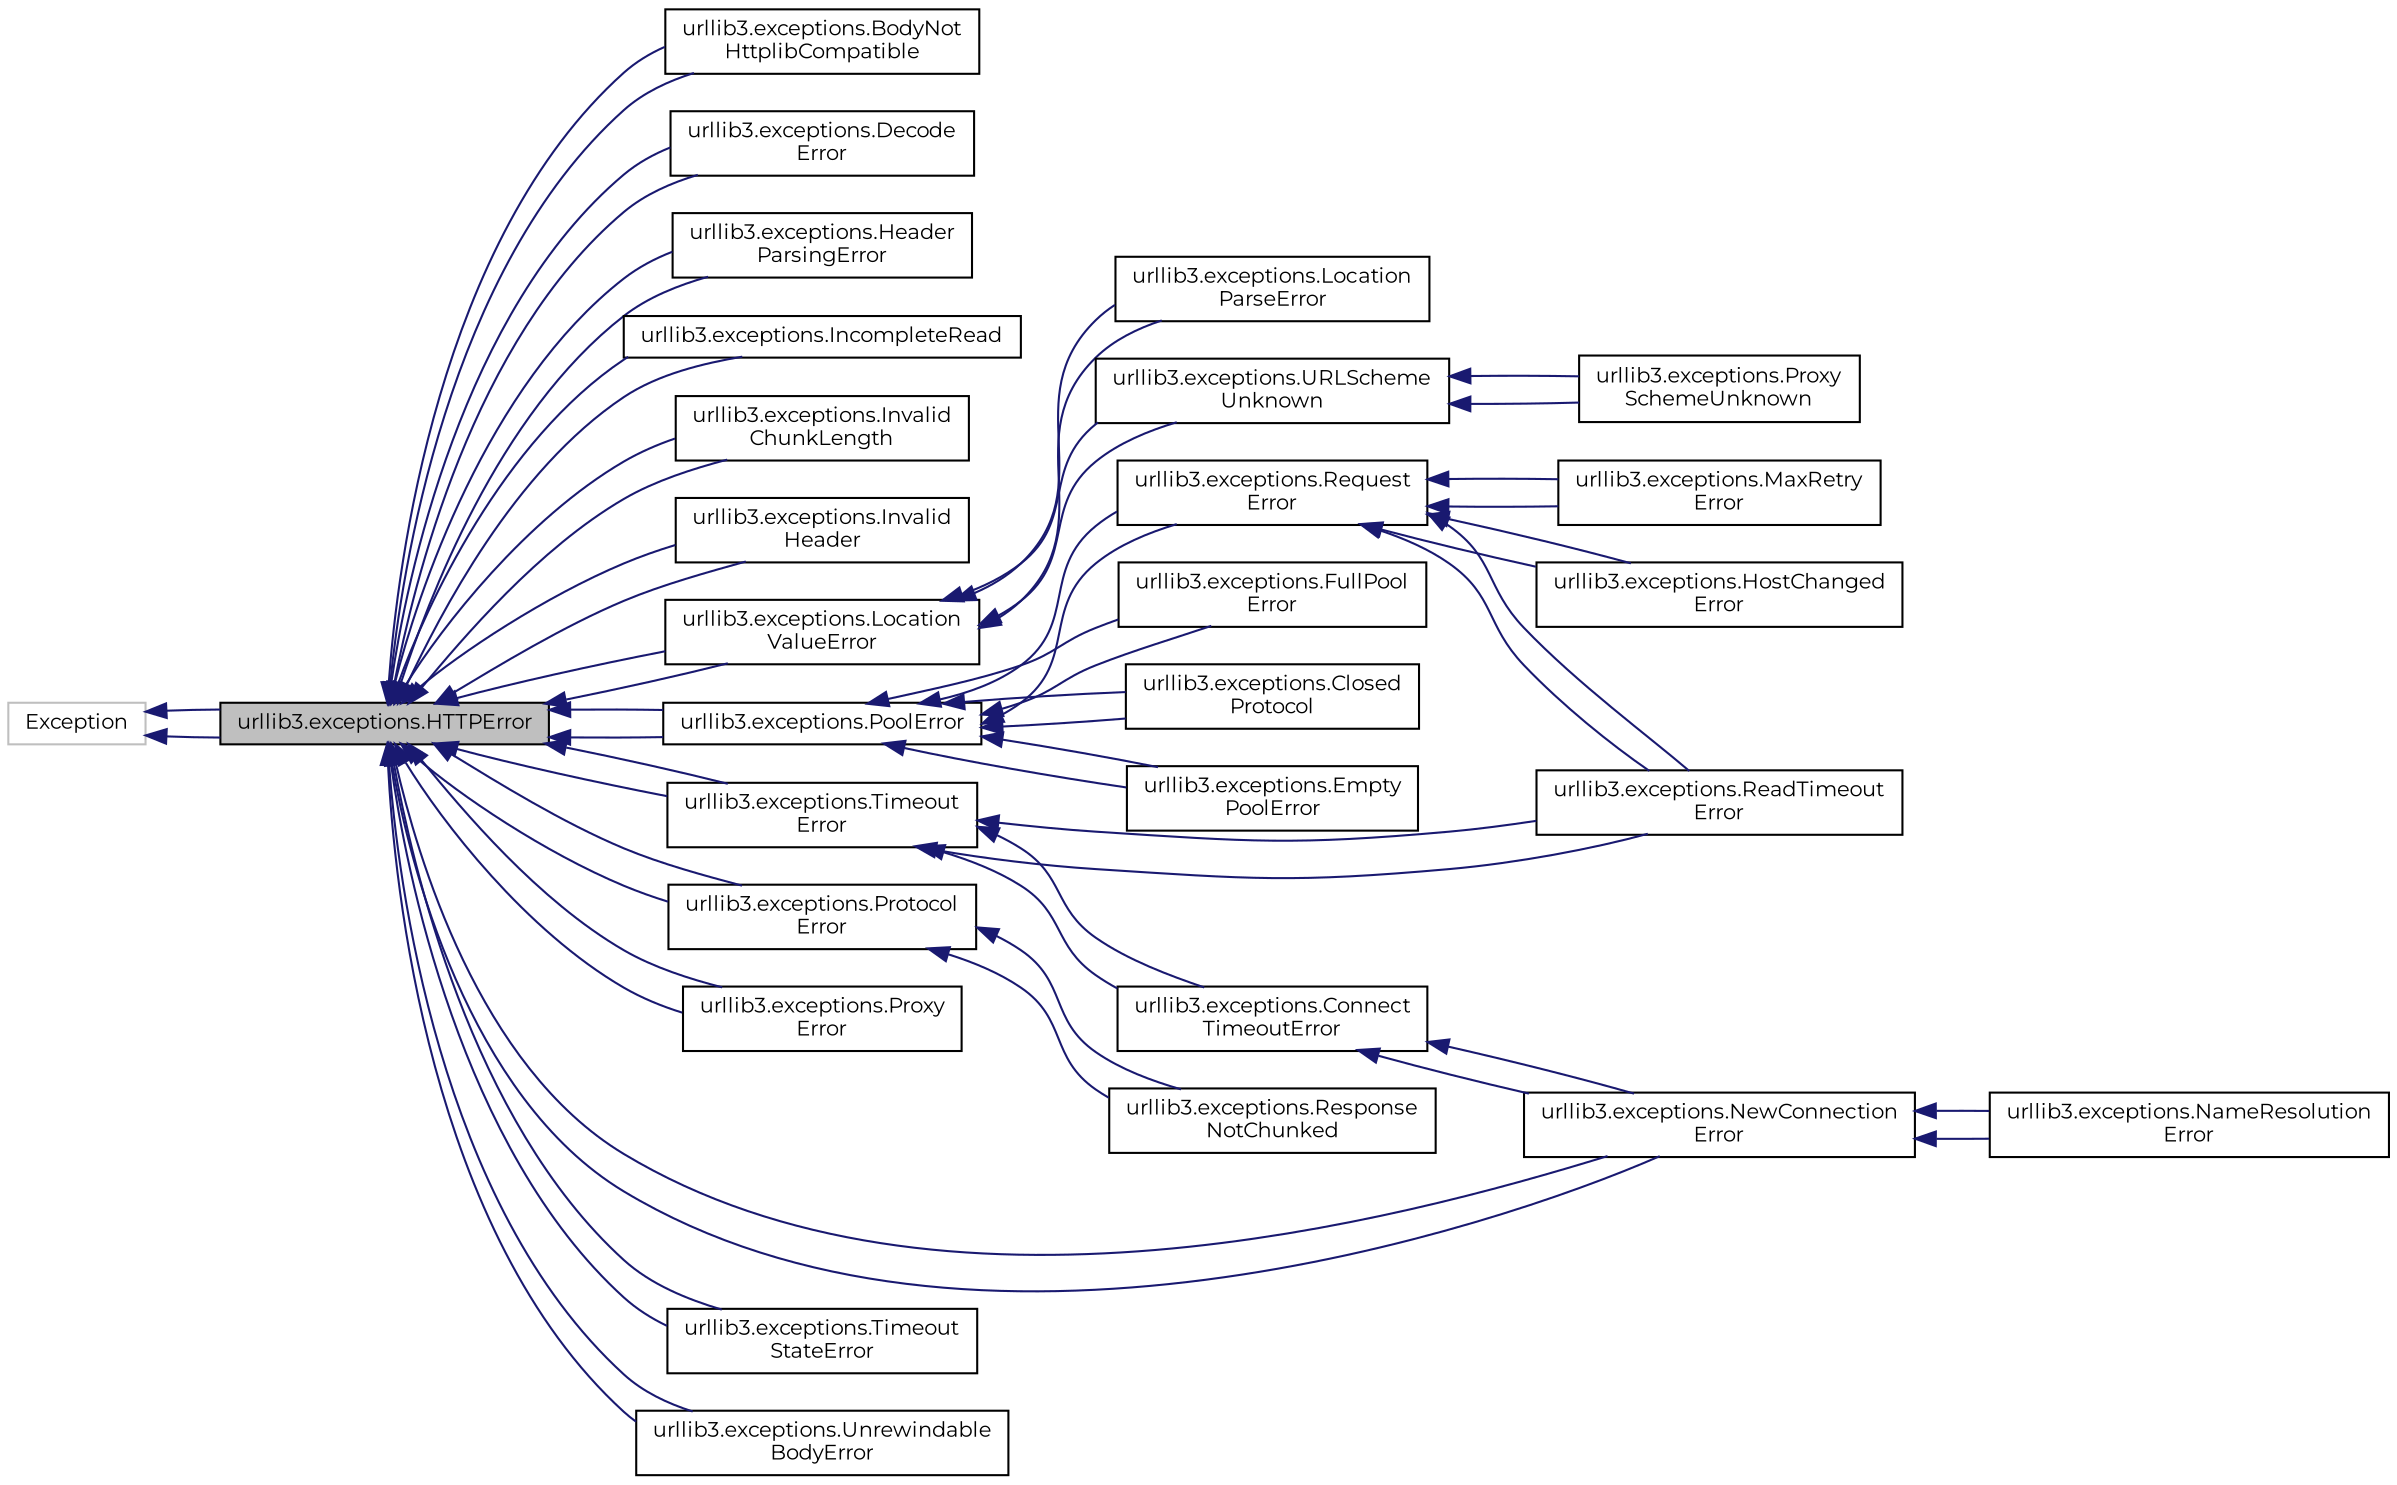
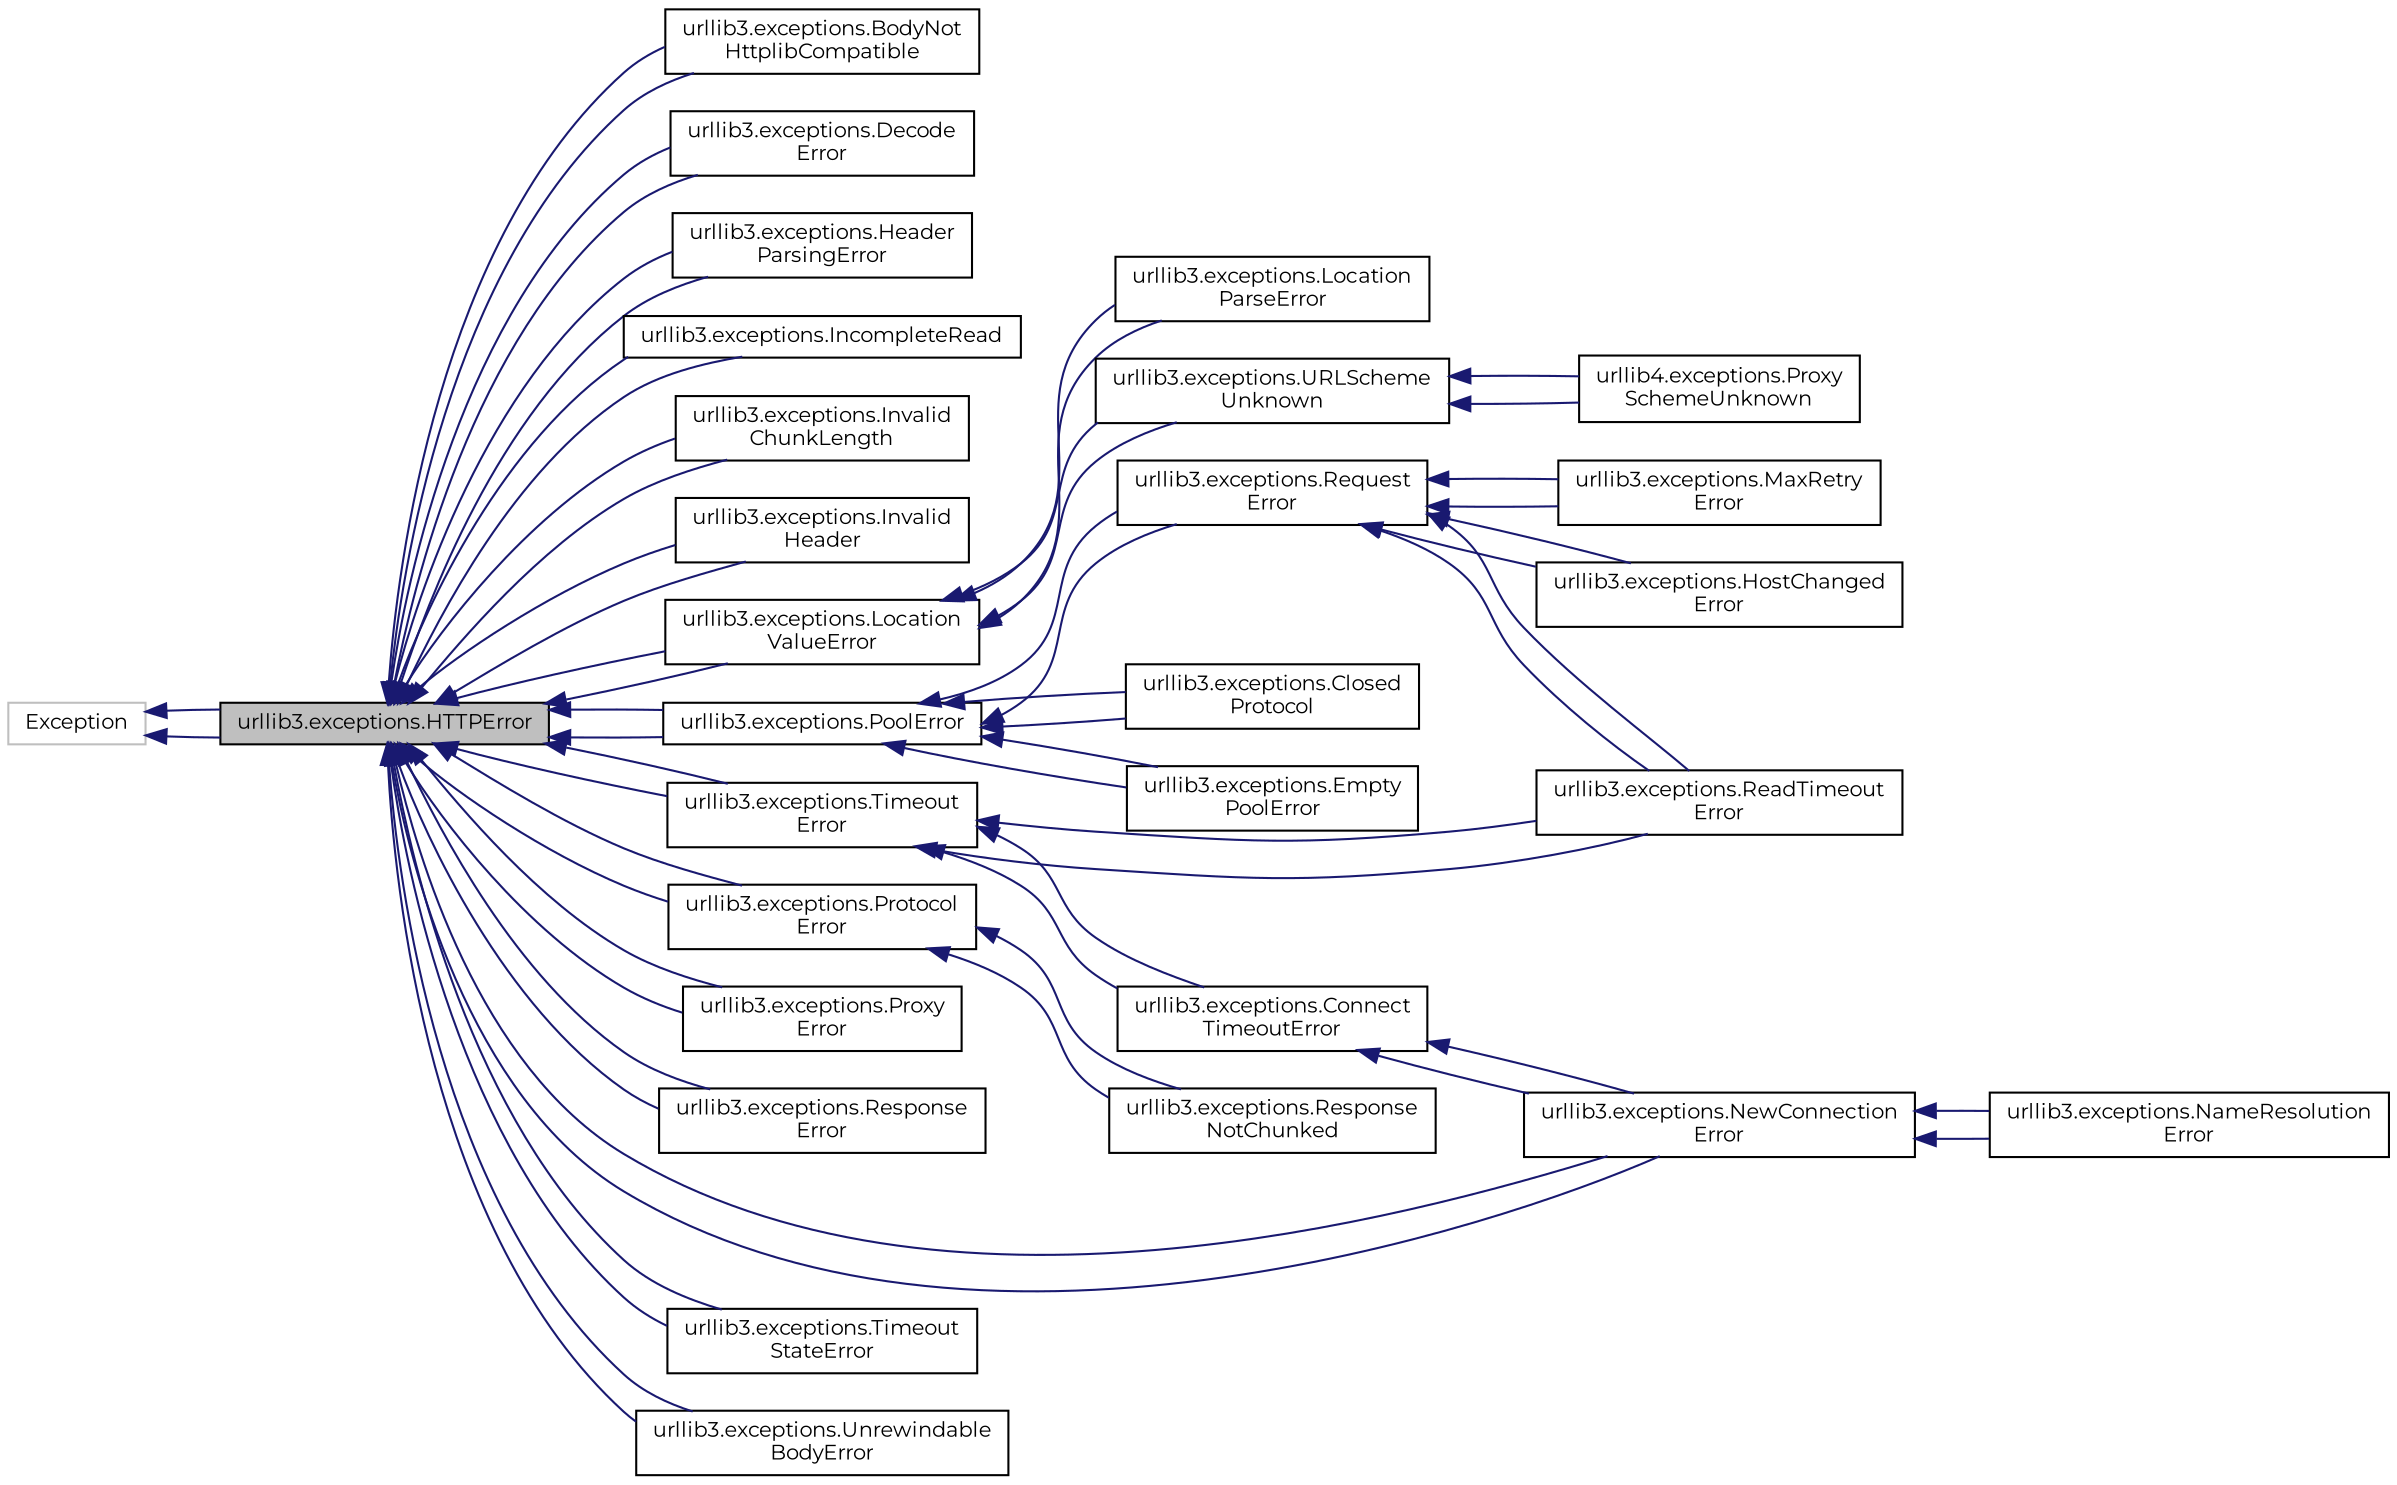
(1719, 389) -> (1719, 389)
(1272, 595) -> none
none -> (822, 1121)
